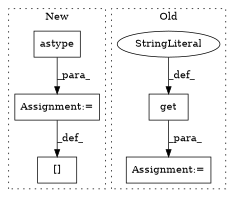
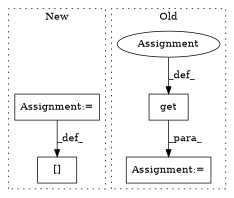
(57, 44) -> none
(169, 44) -> (169, 44)
